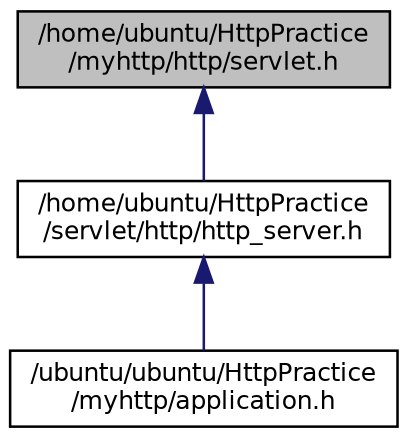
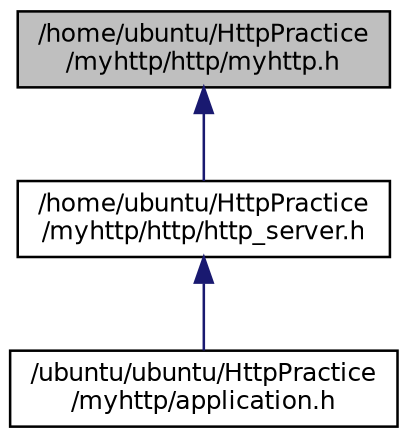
(204, 49) -> (204, 49)
(204, 219) -> (204, 219)
